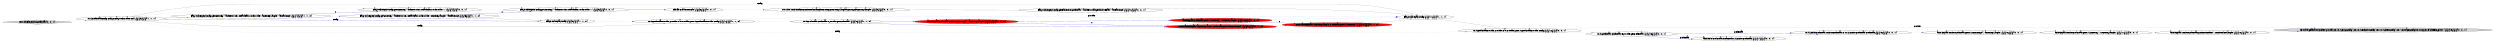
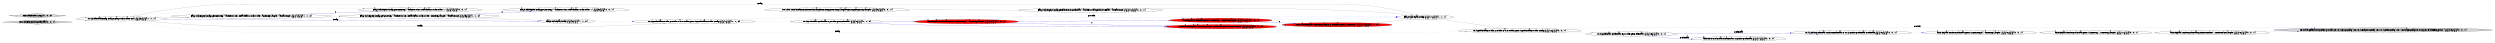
(694, 10) -> none
none -> (37, 16)
